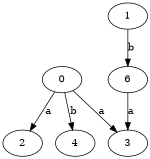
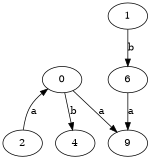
(44, 108) -> (29, 110)
(128, 143) -> (128, 143)
